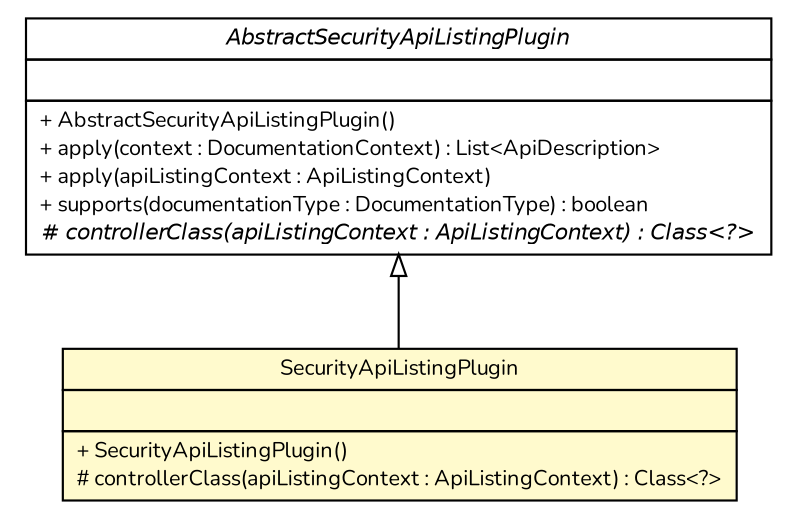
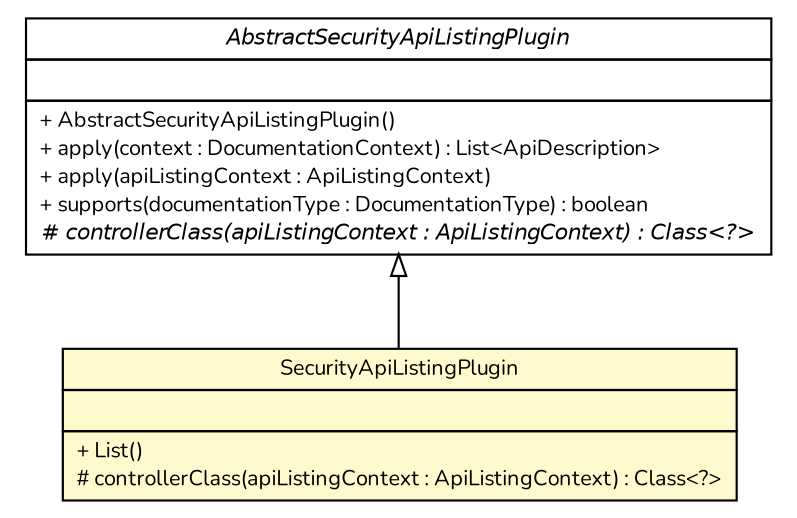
(212, 451) -> (110, 451)
